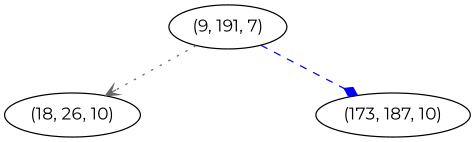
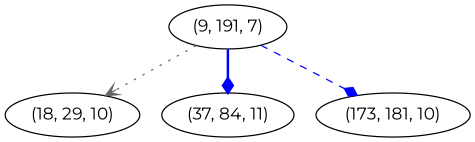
(72, 115) -> (72, 115)
none -> (228, 115)
(393, 115) -> (393, 115)
